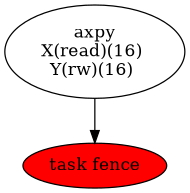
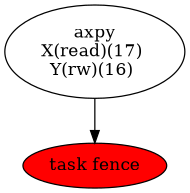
(95, 52) -> (95, 52)
